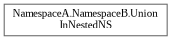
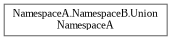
(86, 20) -> (86, 20)
